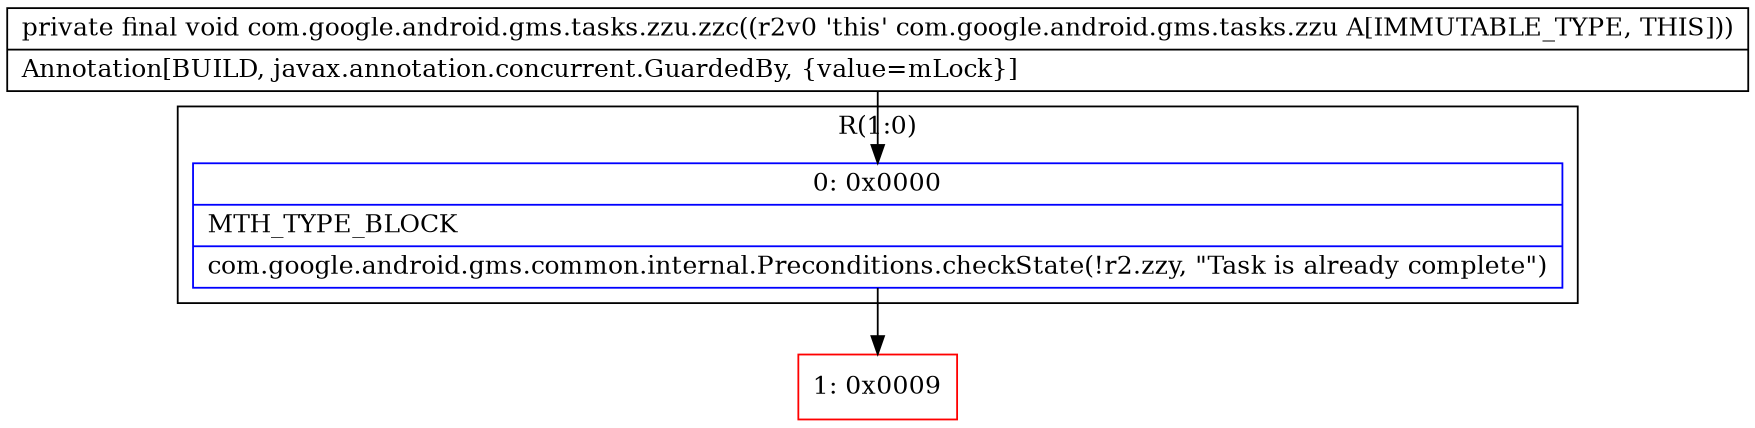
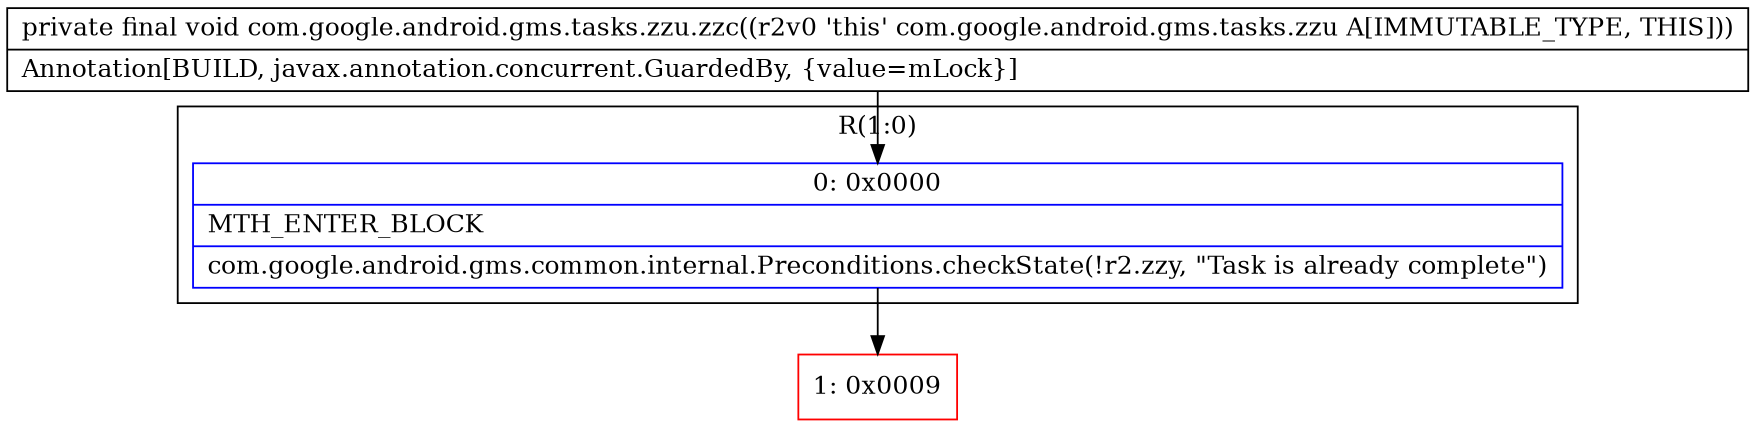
(333, 225) -> (346, 225)
